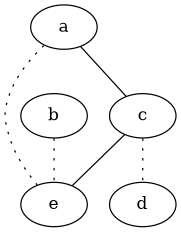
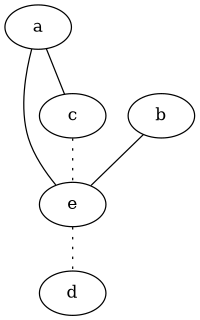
(5, 113) -> (25, 121)
(54, 160) -> (117, 160)
(99, 160) -> (73, 160)
(143, 160) -> (73, 249)
